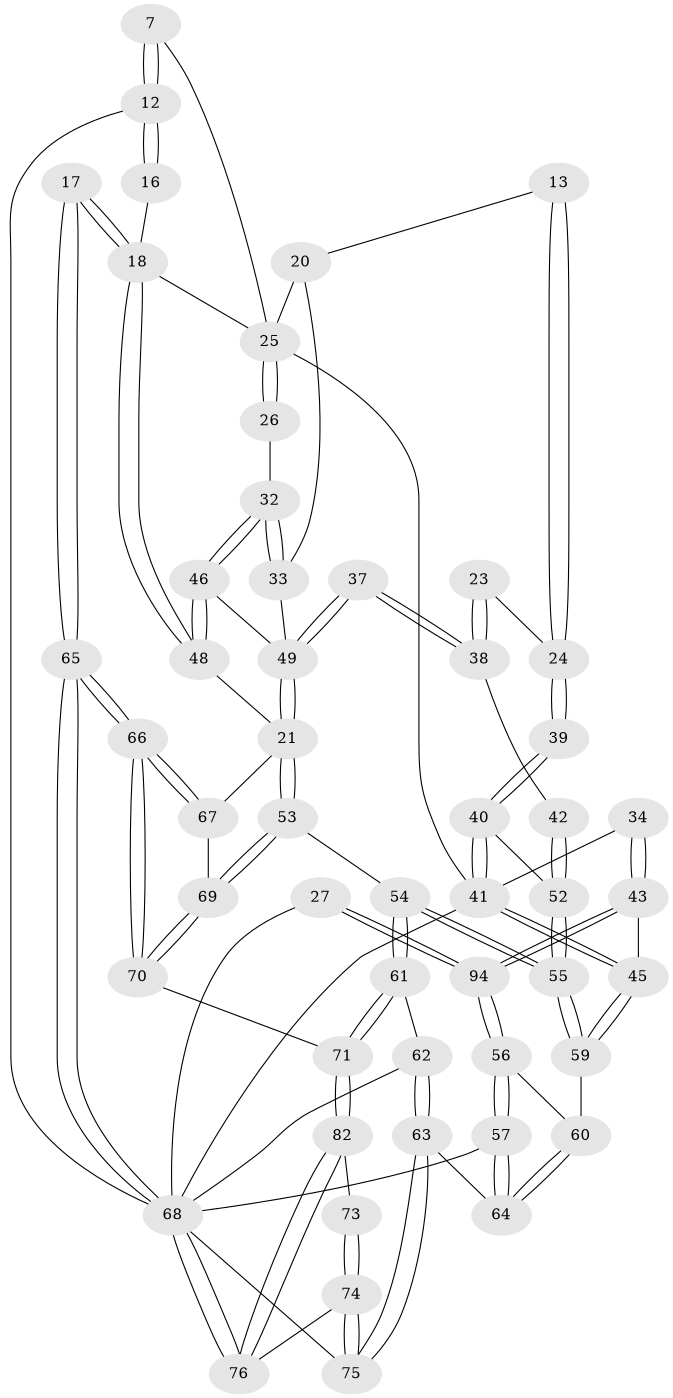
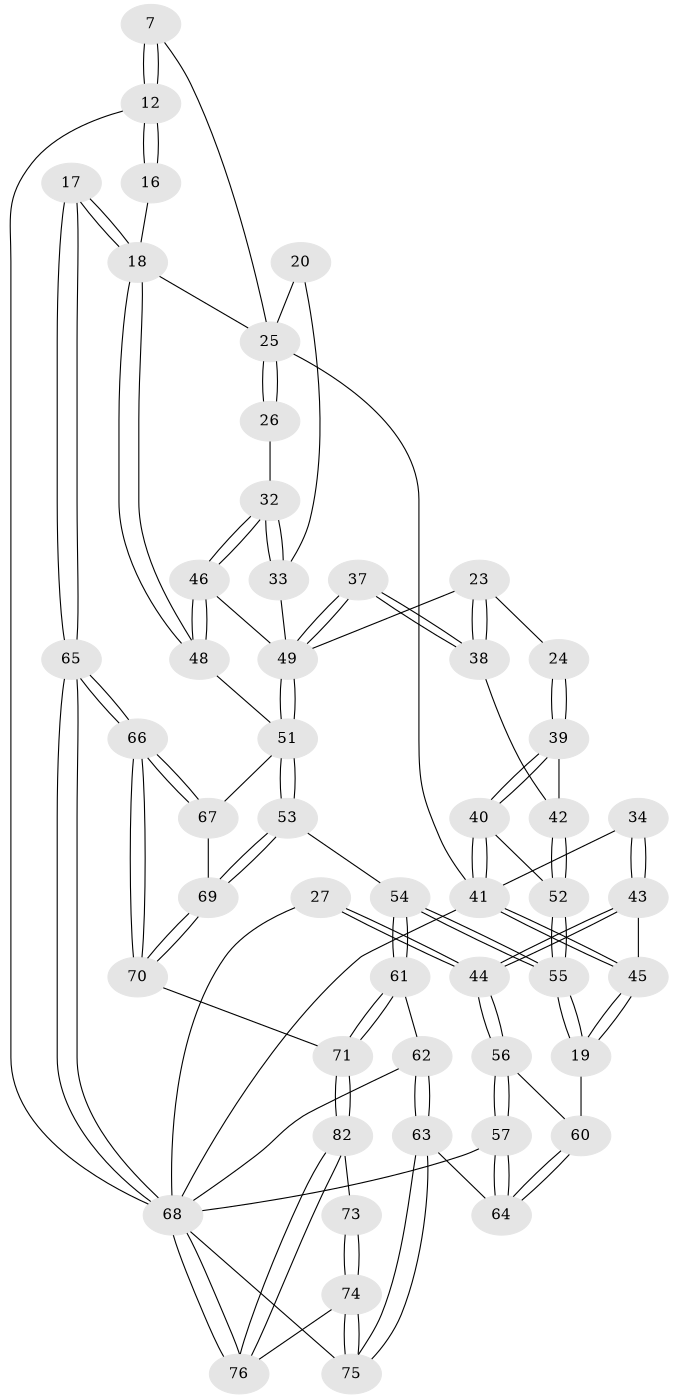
(559, 183) -> none
none -> (383, 620)
(288, 739) -> (288, 739)
none -> (559, 779)
(480, 977) -> (480, 977)
(581, 1056) -> (581, 1056)
